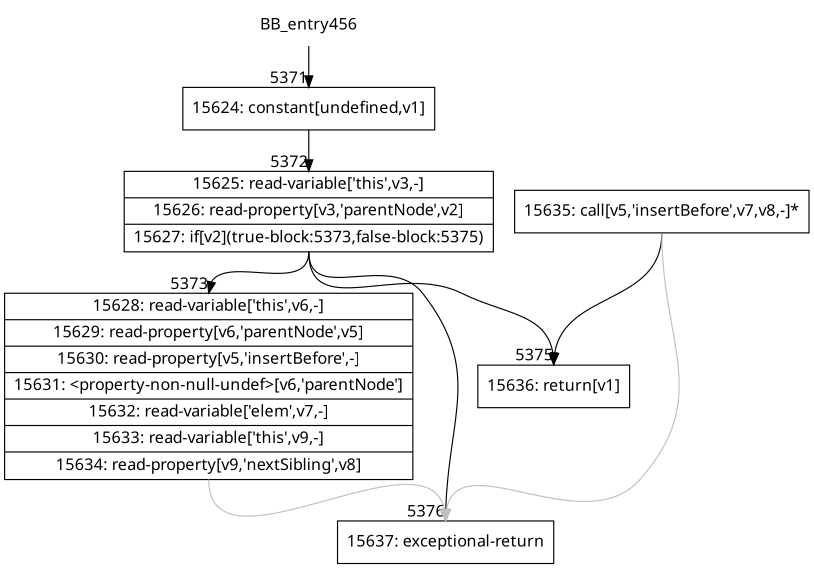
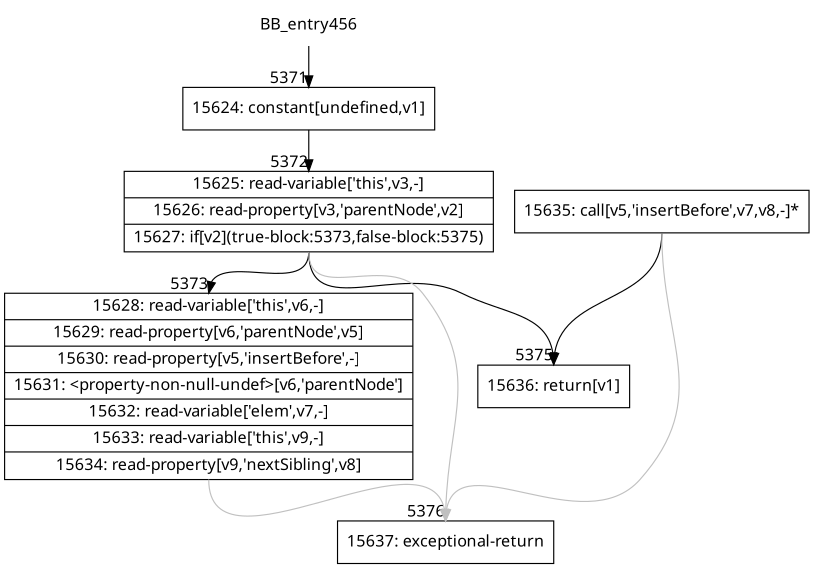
(446, 332) -> (446, 332)
